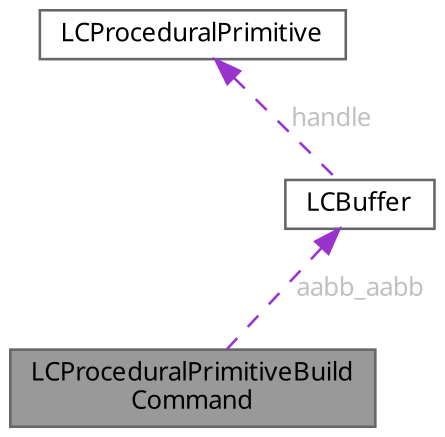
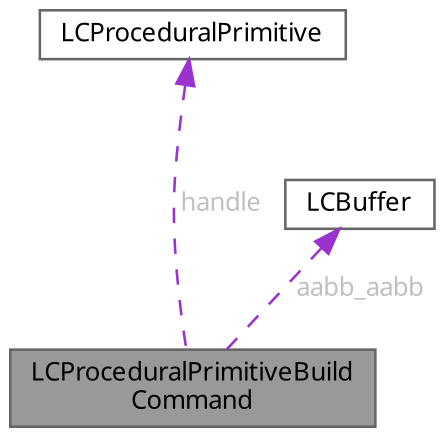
(285, 128) -> (174, 217)
